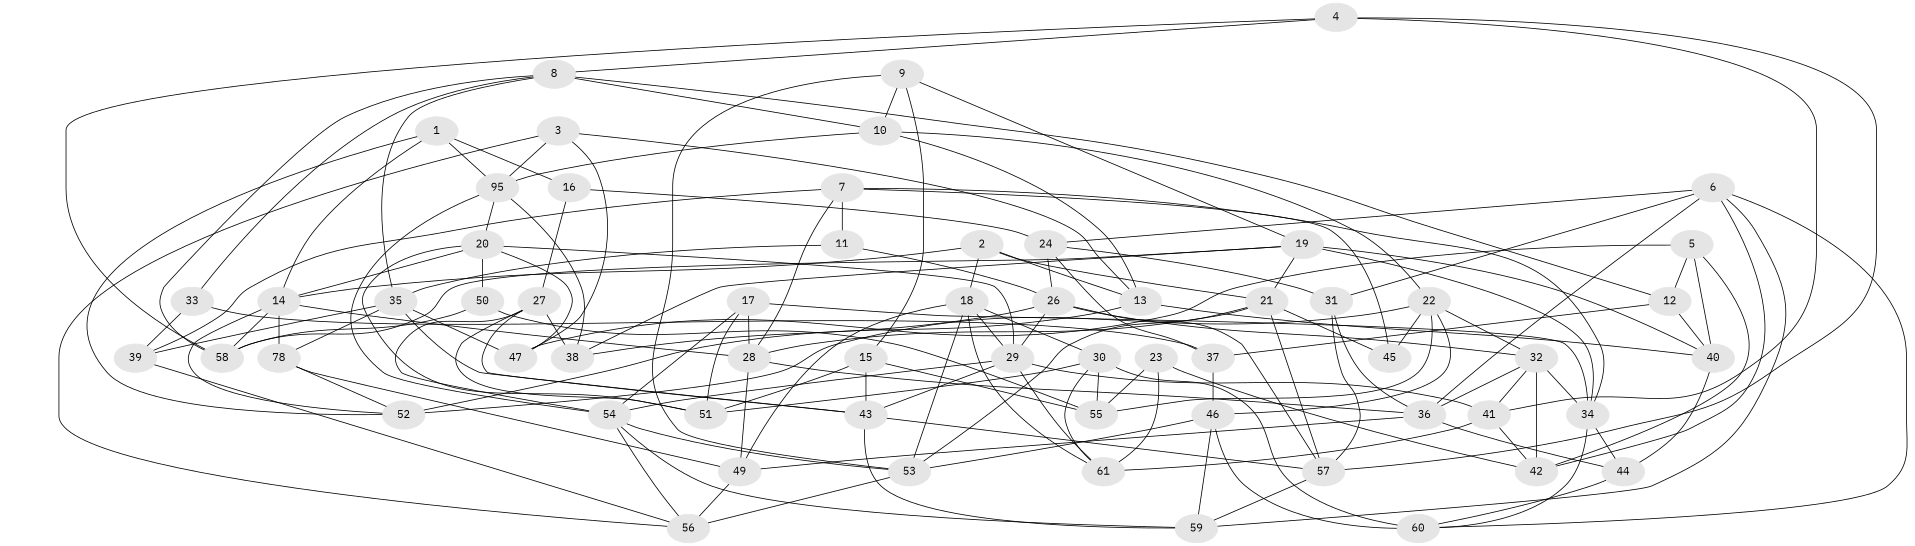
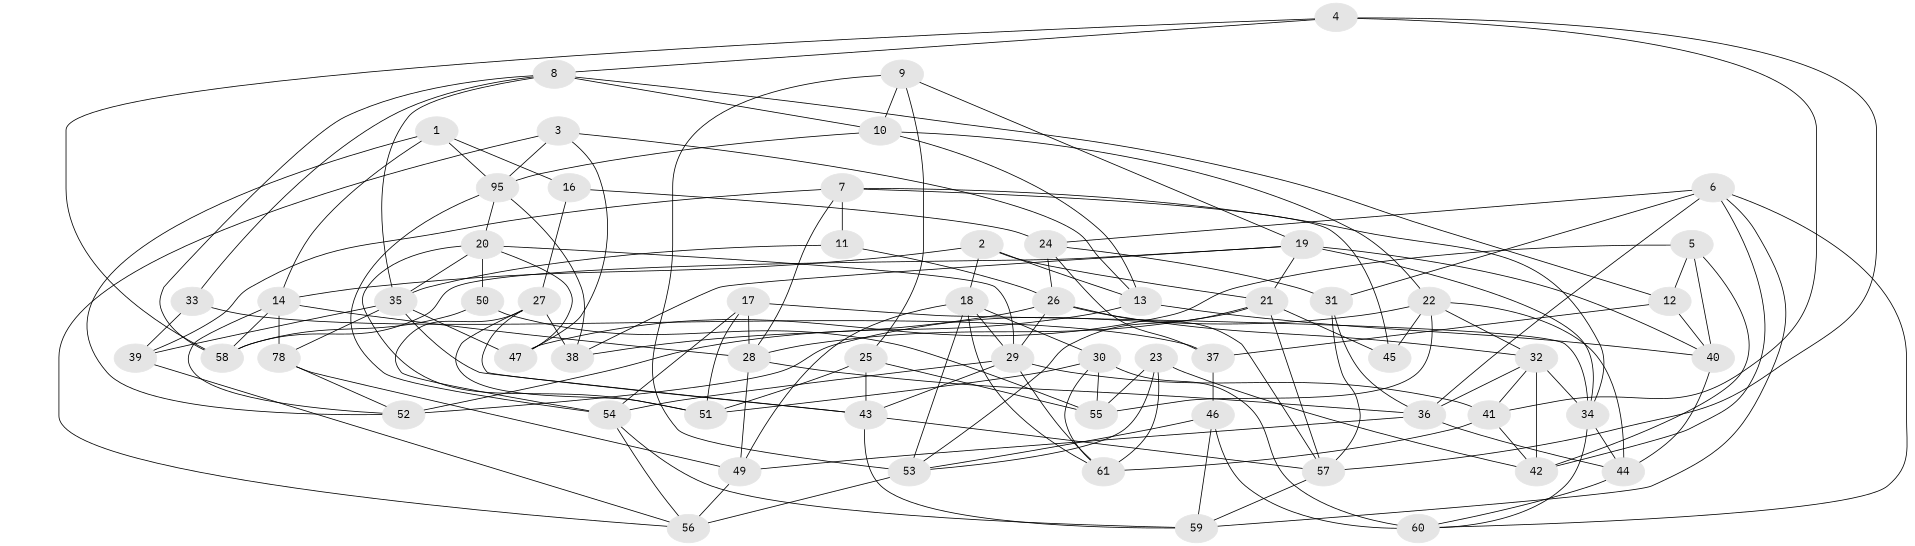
(397, 268) -> (439, 273)
(866, 358) -> (866, 358)
(1373, 400) -> (1560, 329)
(691, 441) -> (1055, 453)
